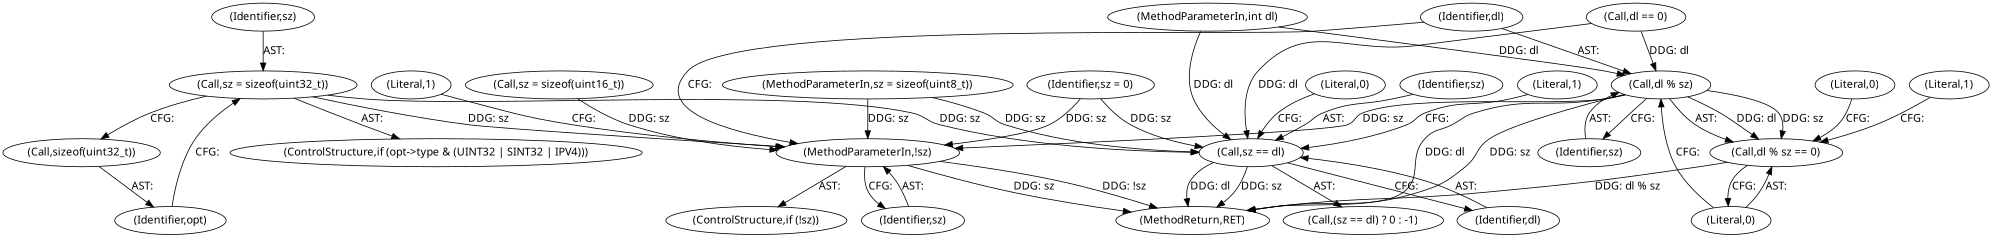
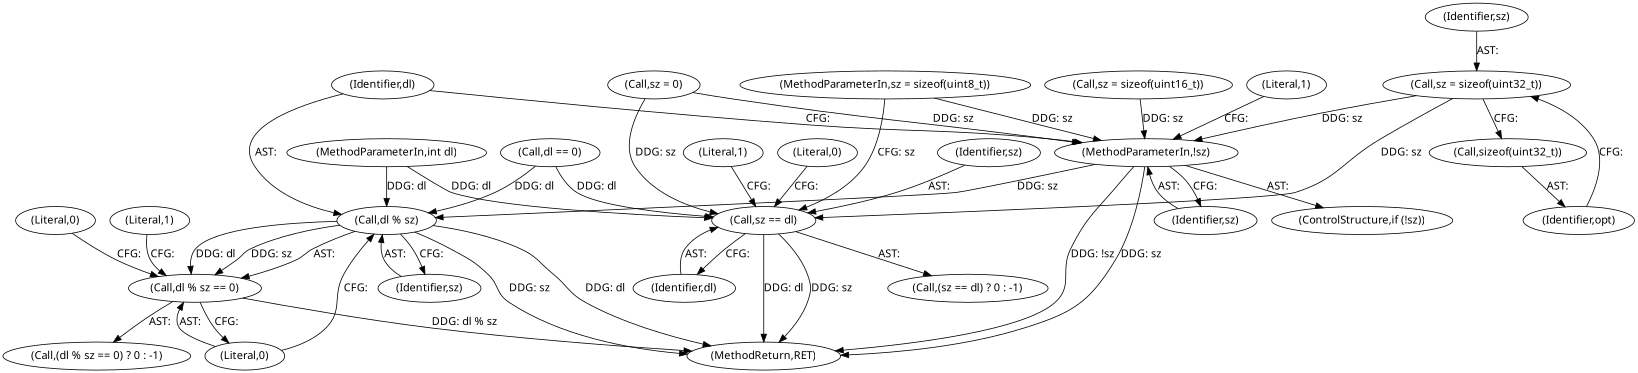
(1091, 85) -> (654, 85)
(1026, 119) -> (897, 153)
(1314, 129) -> (771, 202)
(436, 153) -> none
none -> (97, 356)
